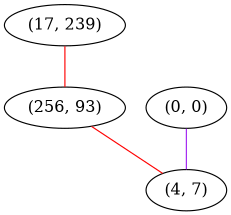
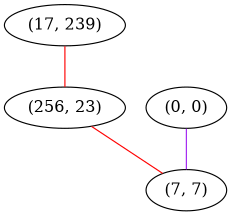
(65, 108) -> (65, 108)
(186, 190) -> (186, 190)
